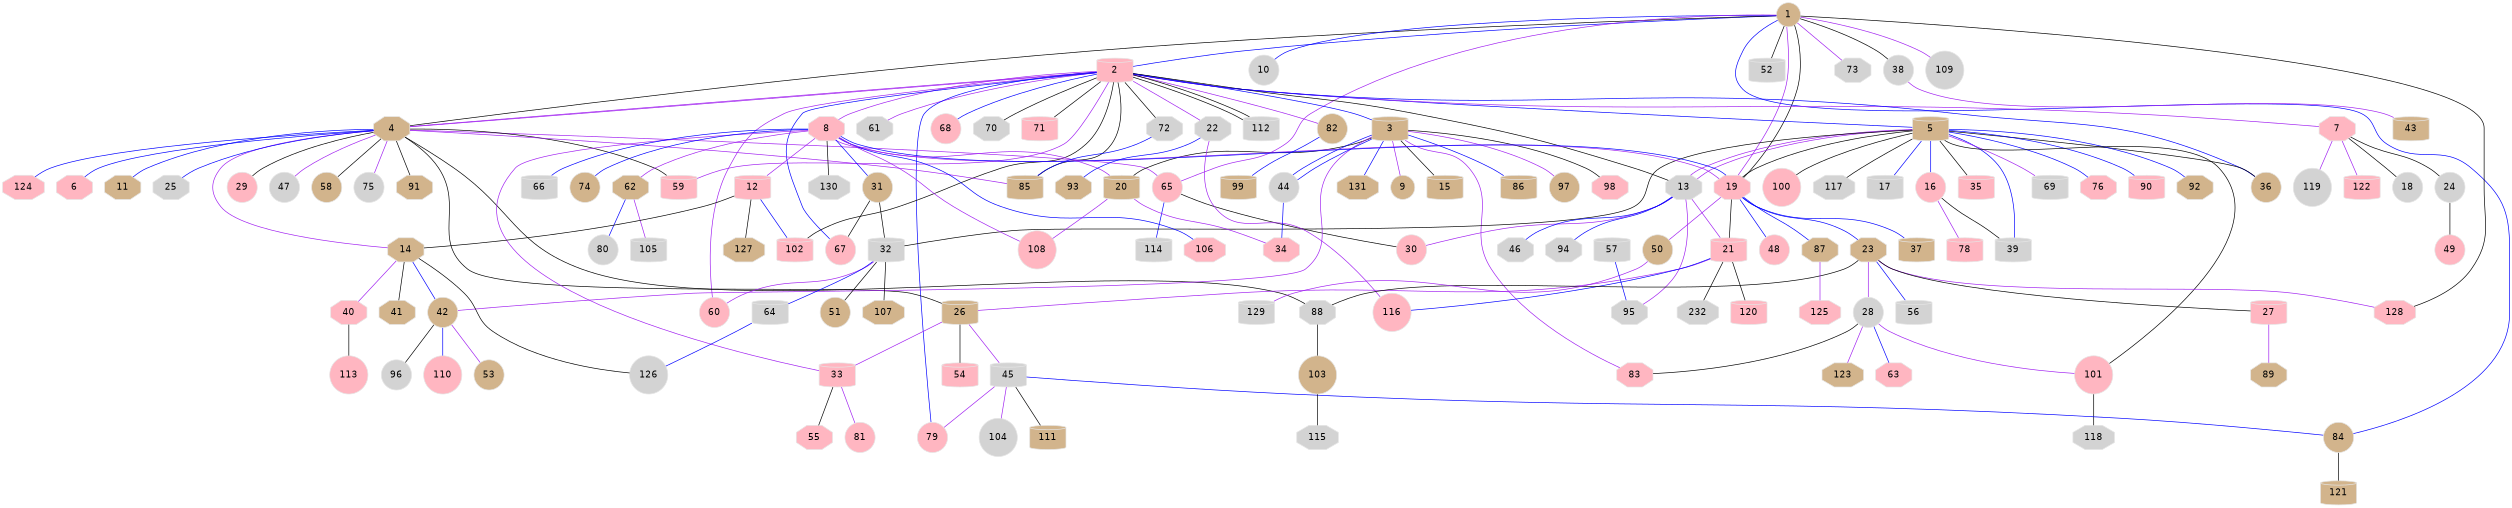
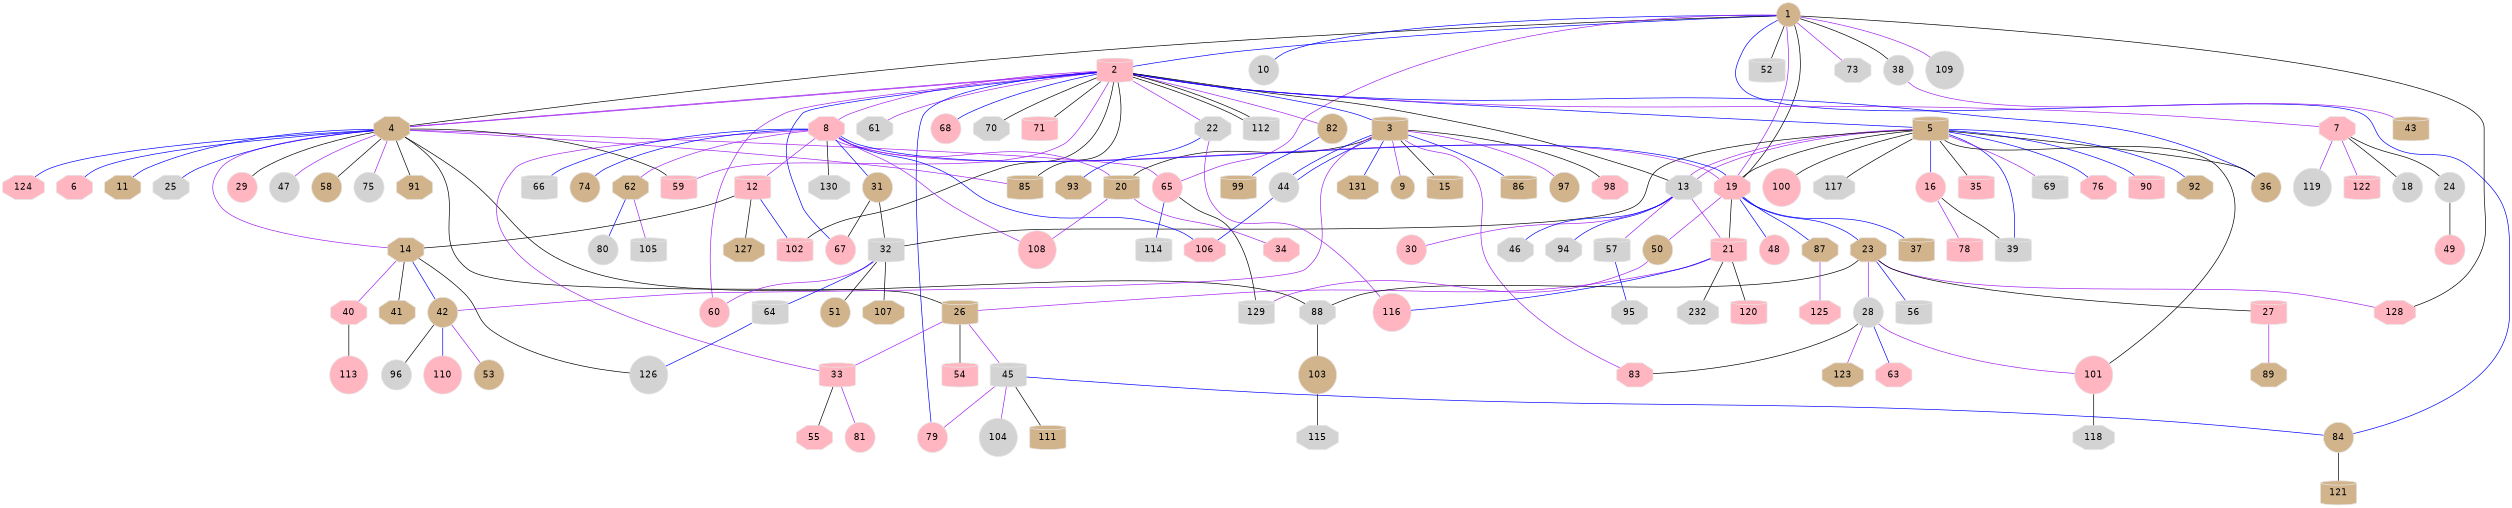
(1165, 129) -> none
(1885, 187) -> none
(1260, 219) -> (1237, 238)
(1283, 219) -> (1247, 219)
(1683, 260) -> (1649, 218)
